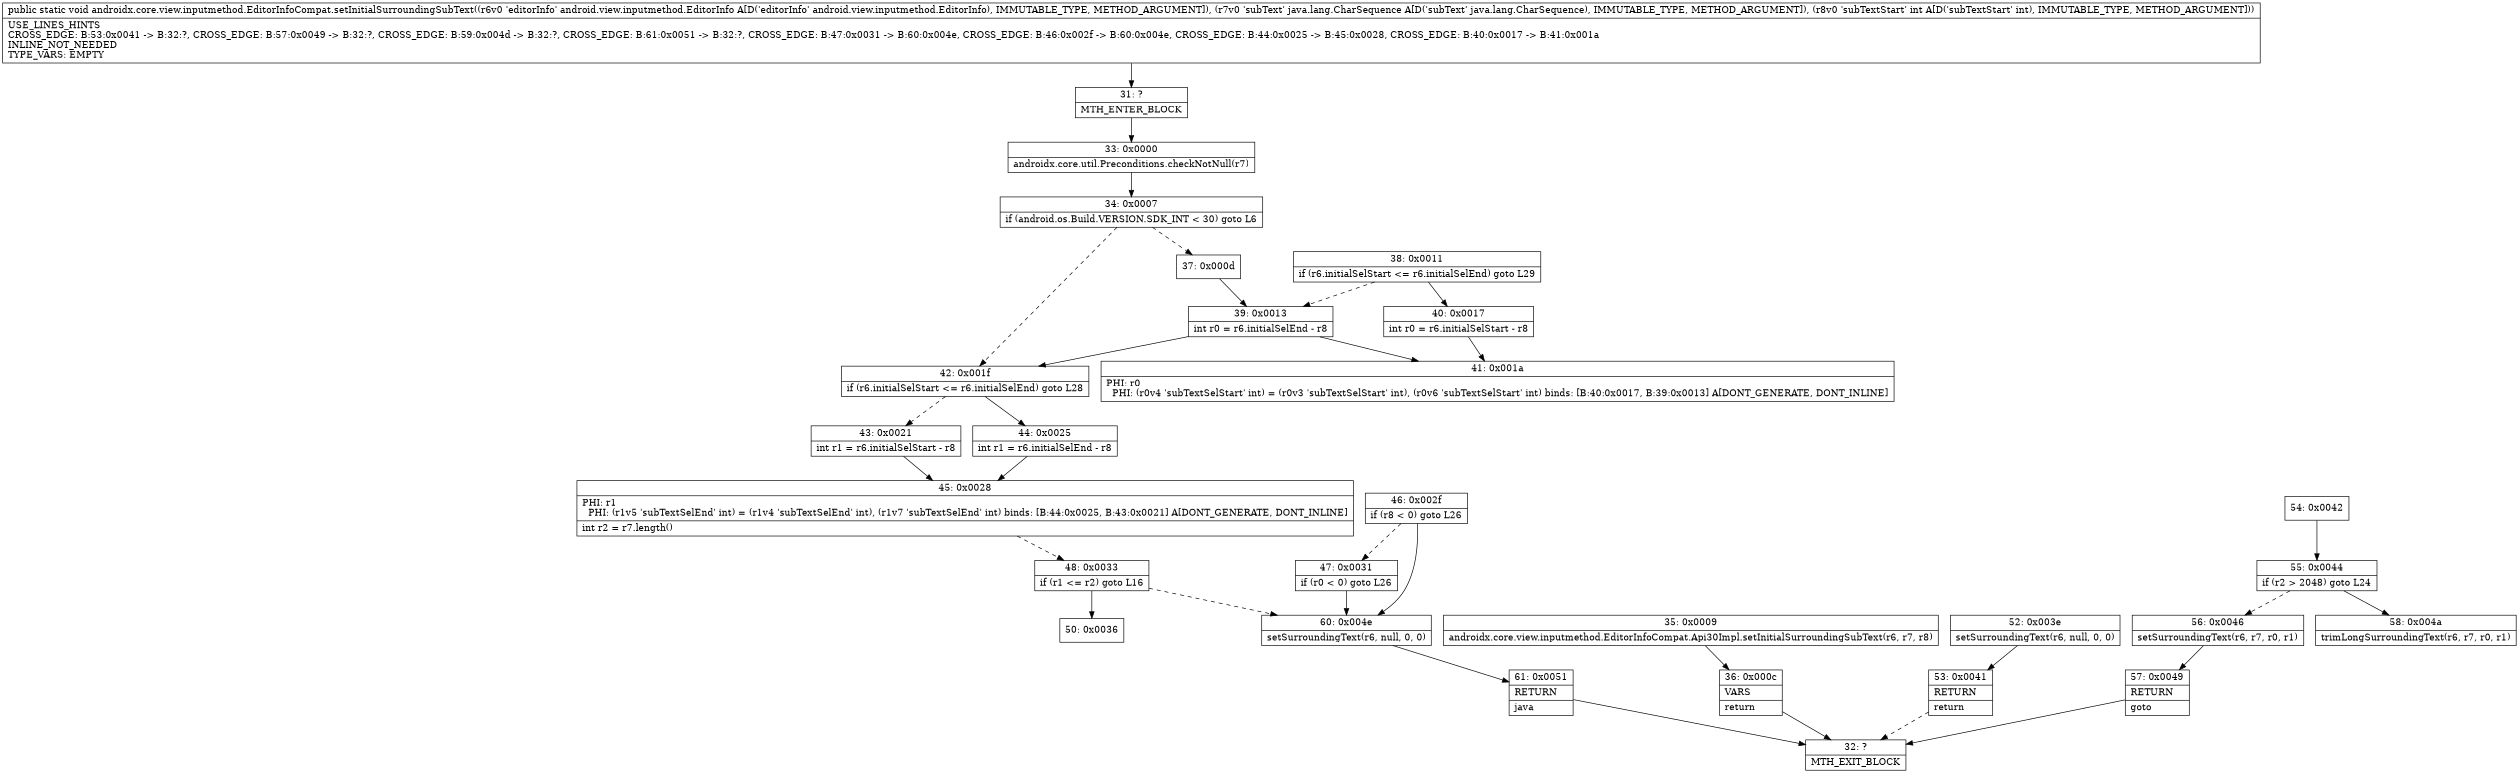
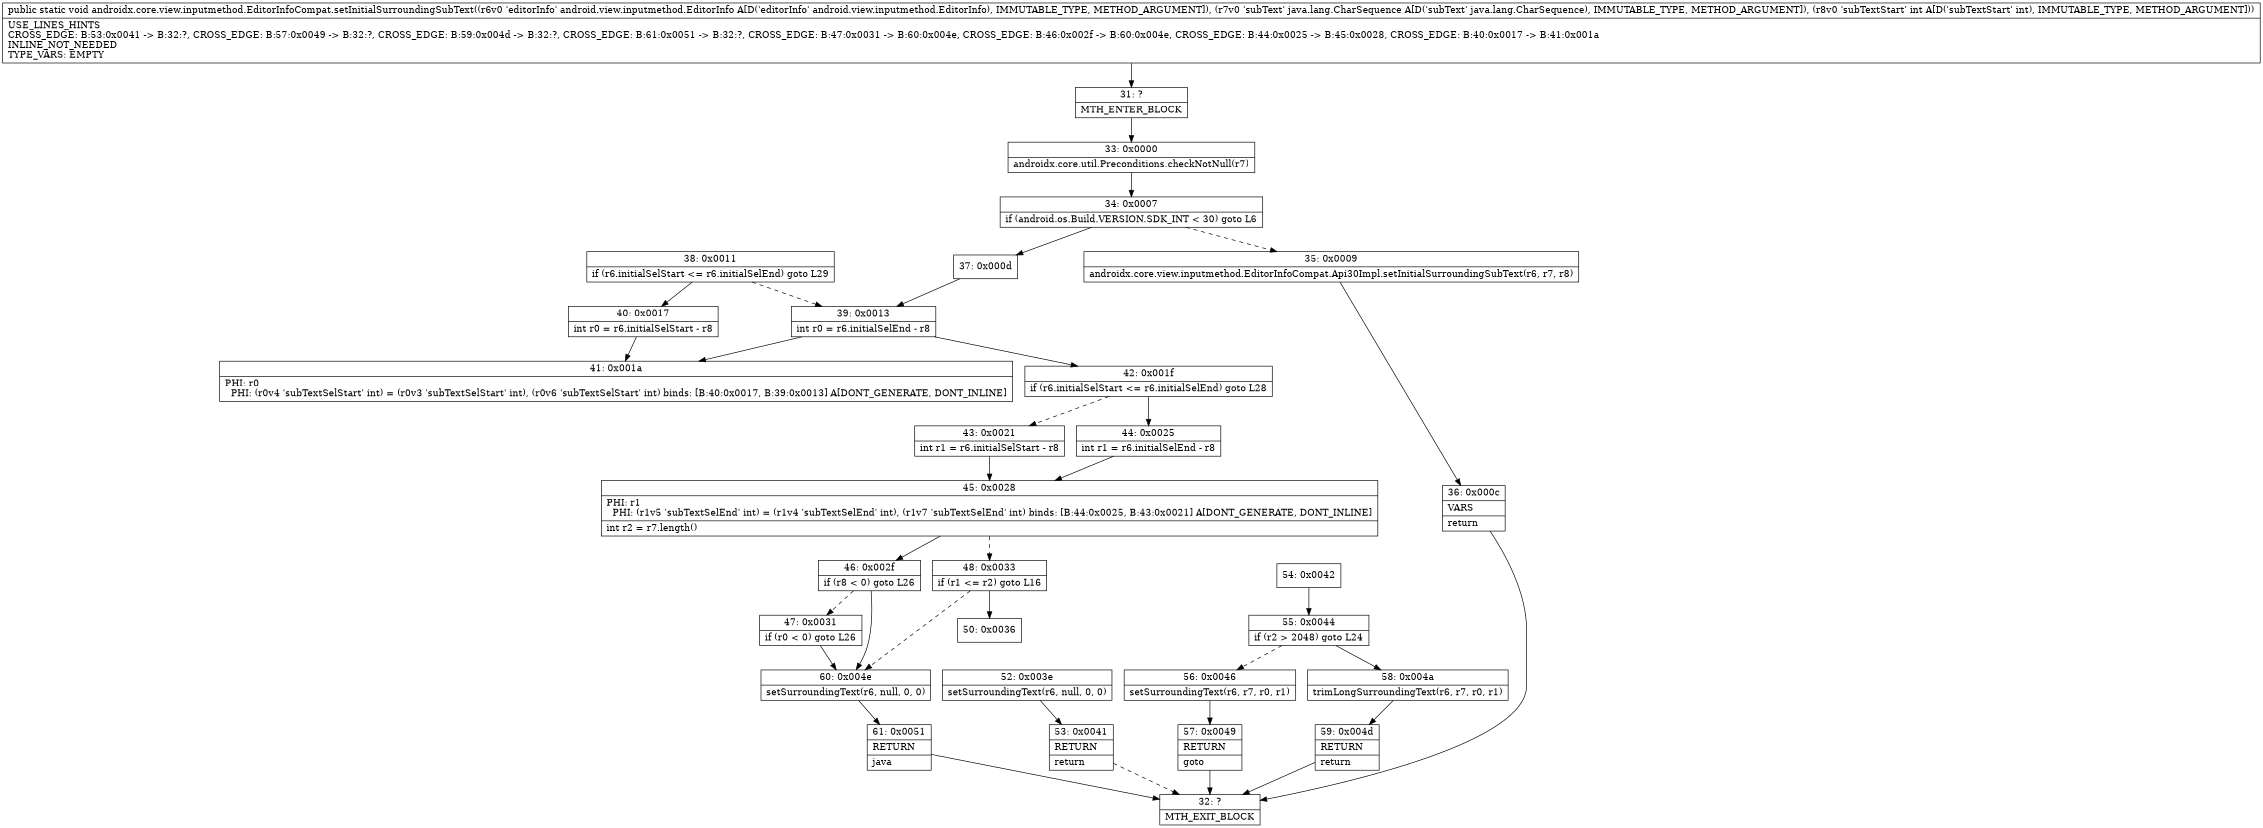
(1170, 239) -> (1057, 240)
(1051, 294) -> (1228, 239)
none -> (921, 547)
none -> (1347, 747)
